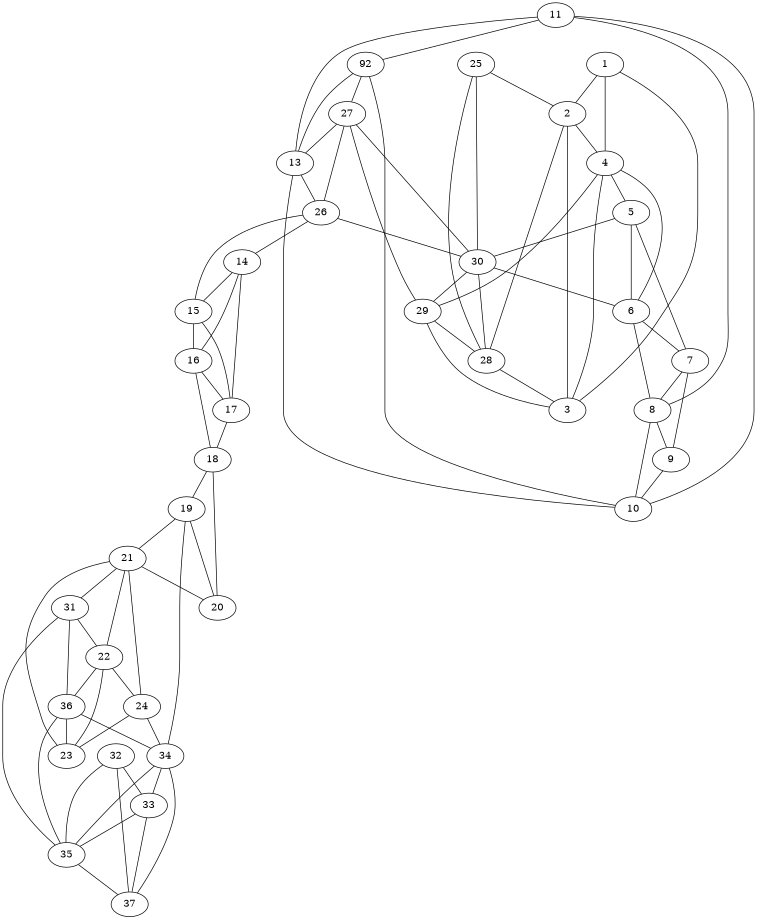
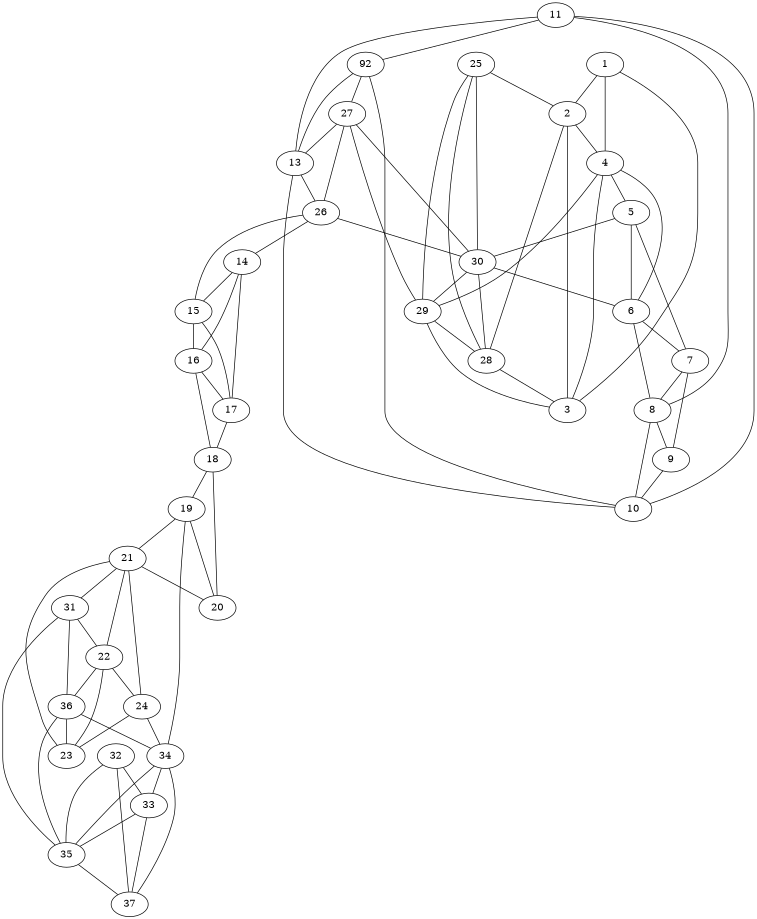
none -> (433, 184)
